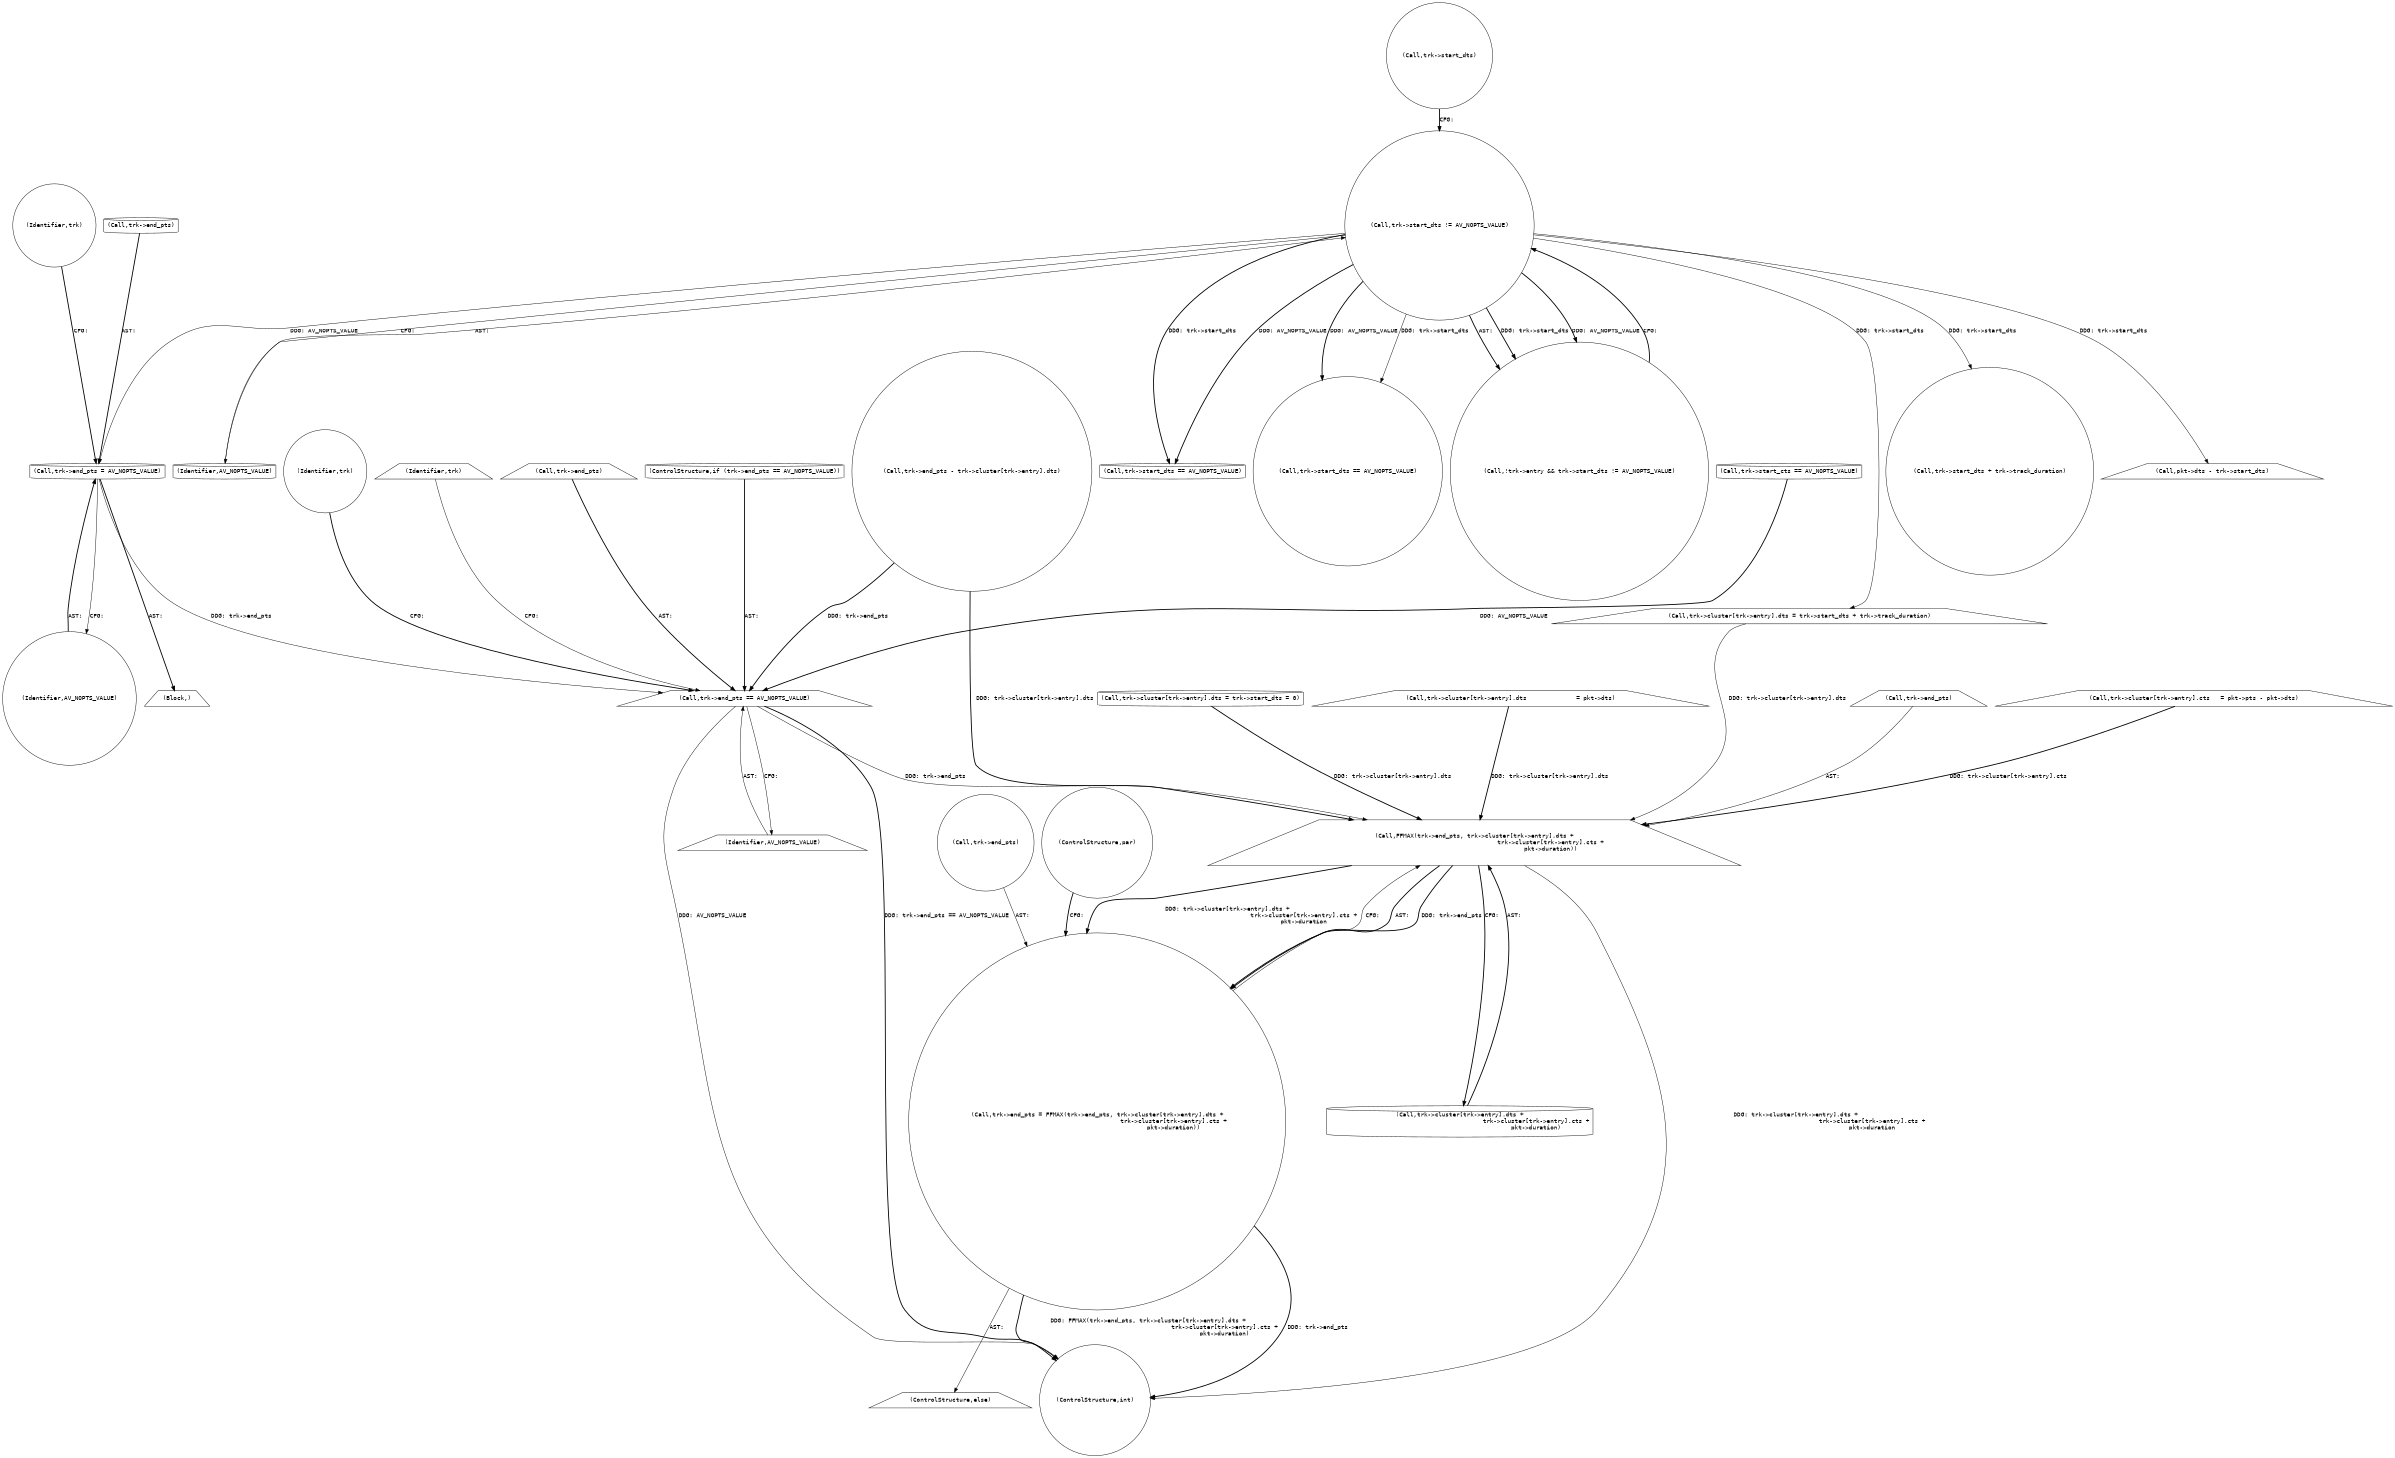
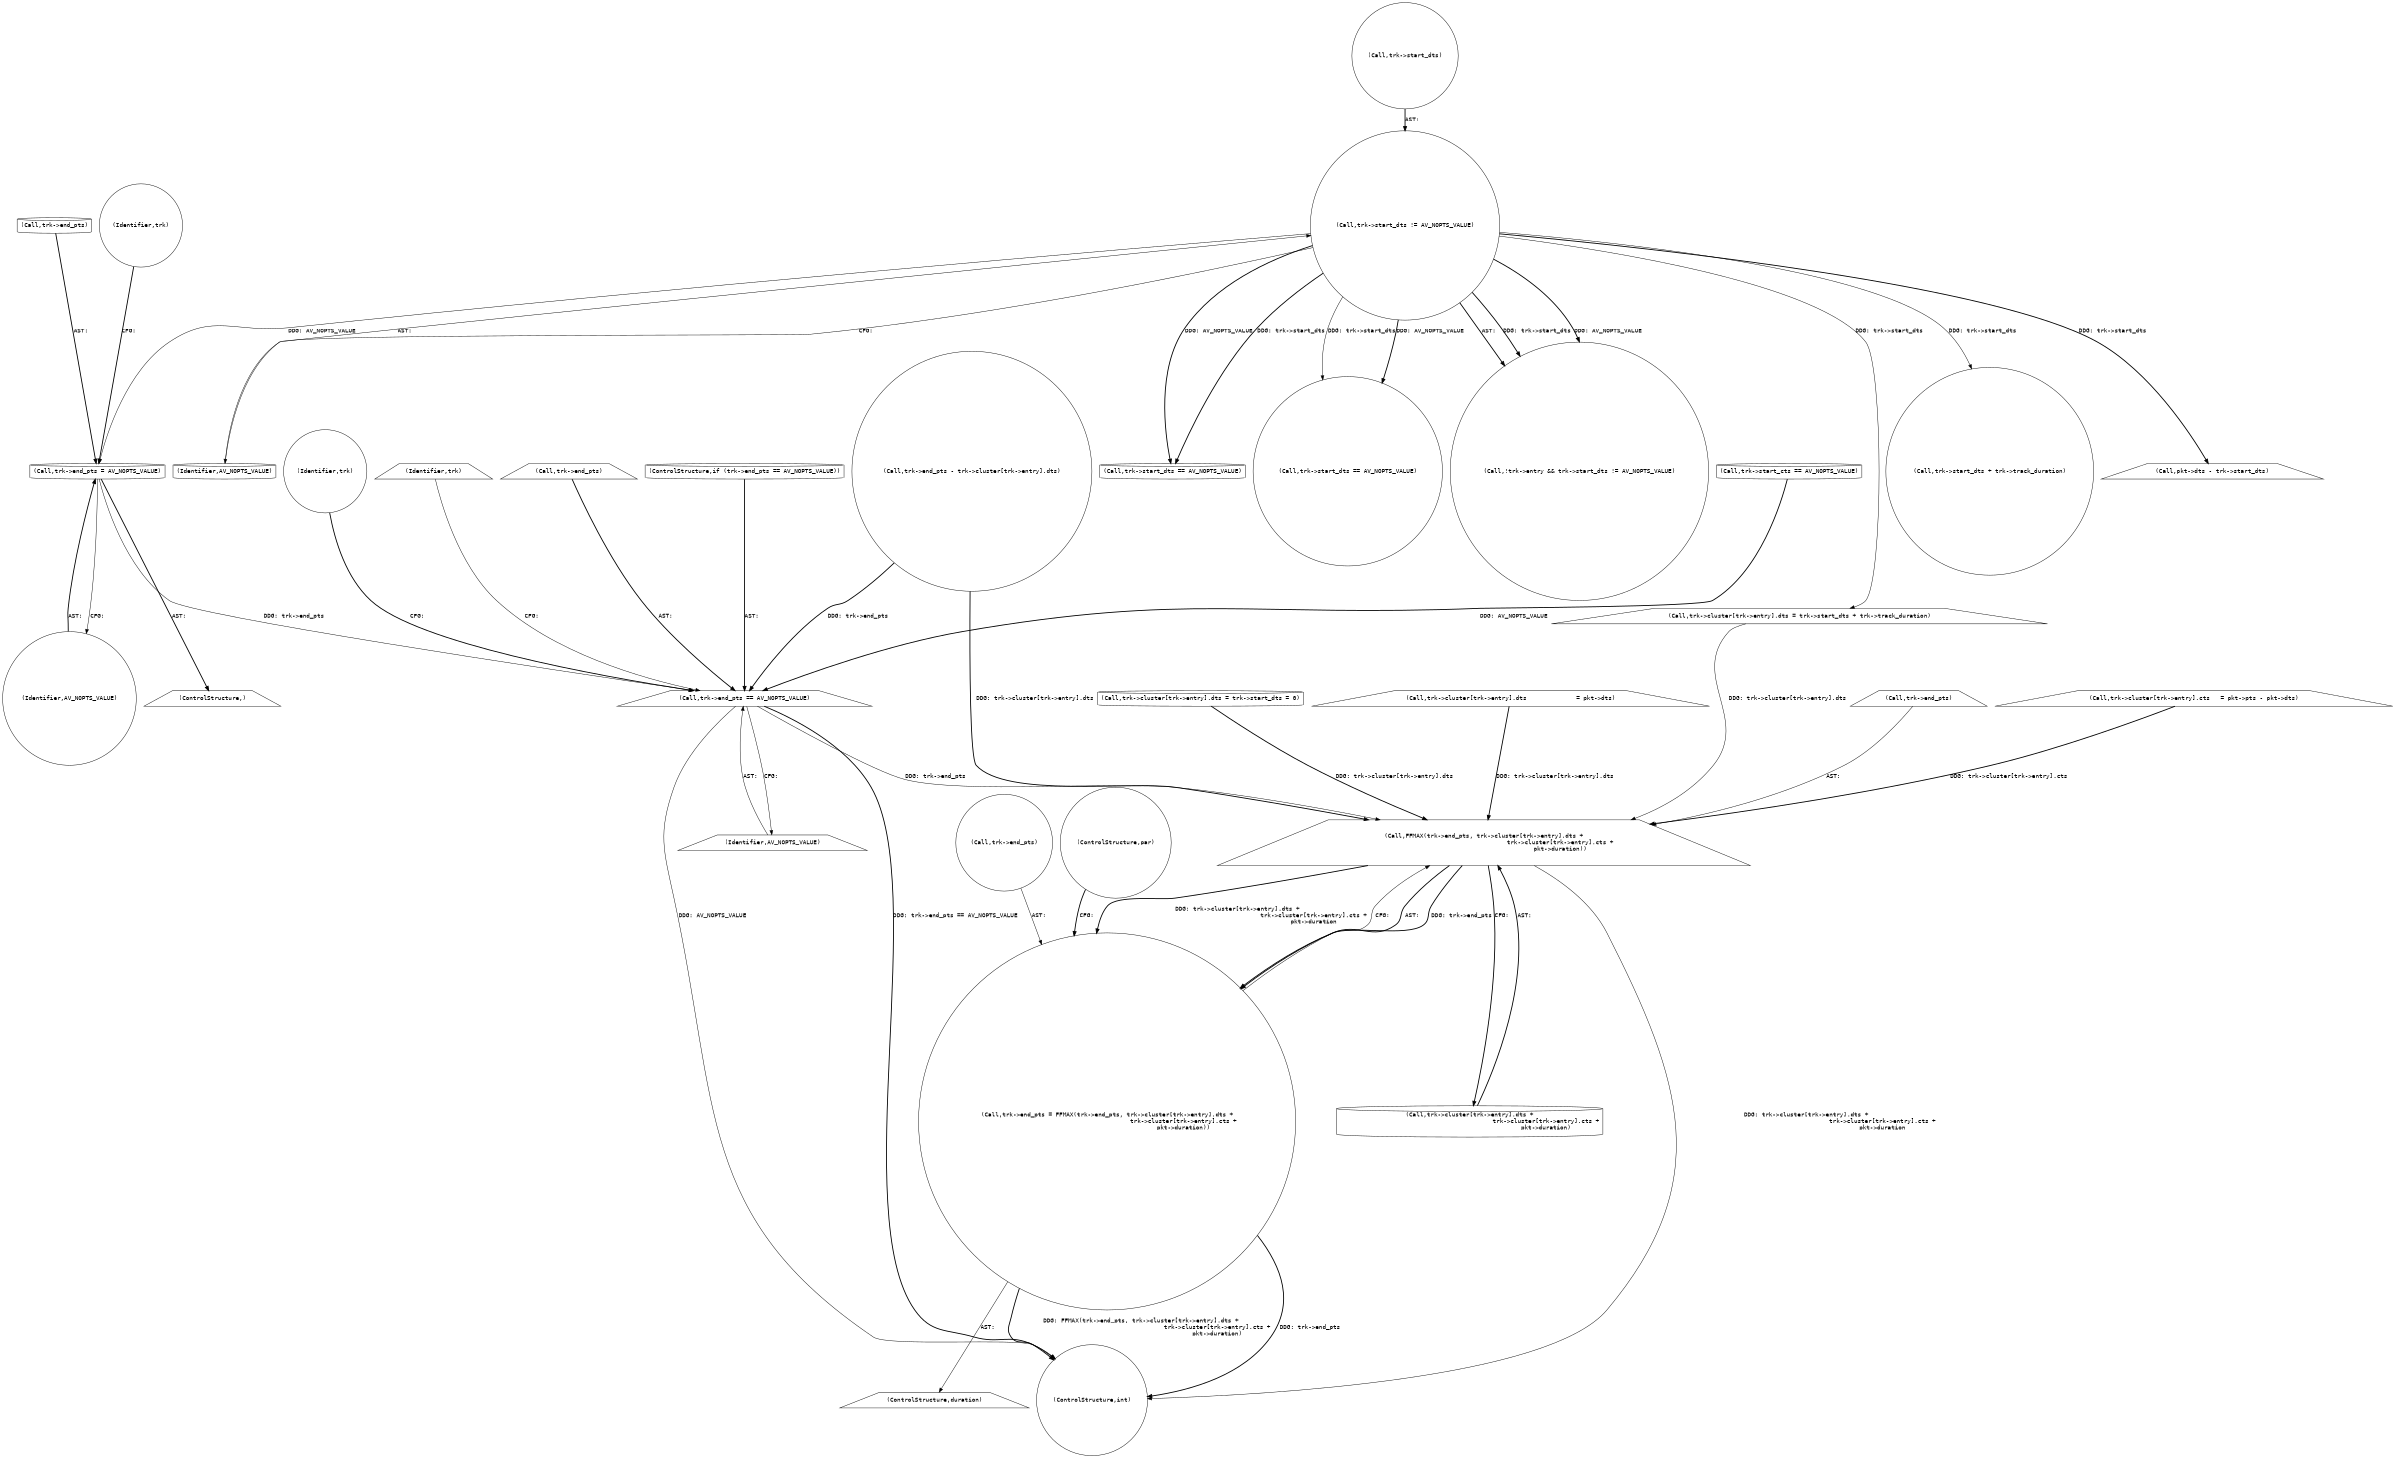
(1449, 120) -> (1414, 120)
(1899, 285) -> (1882, 283)
(1609, 291) -> none
(177, 698) -> (212, 698)
(950, 1400) -> (934, 1400)
